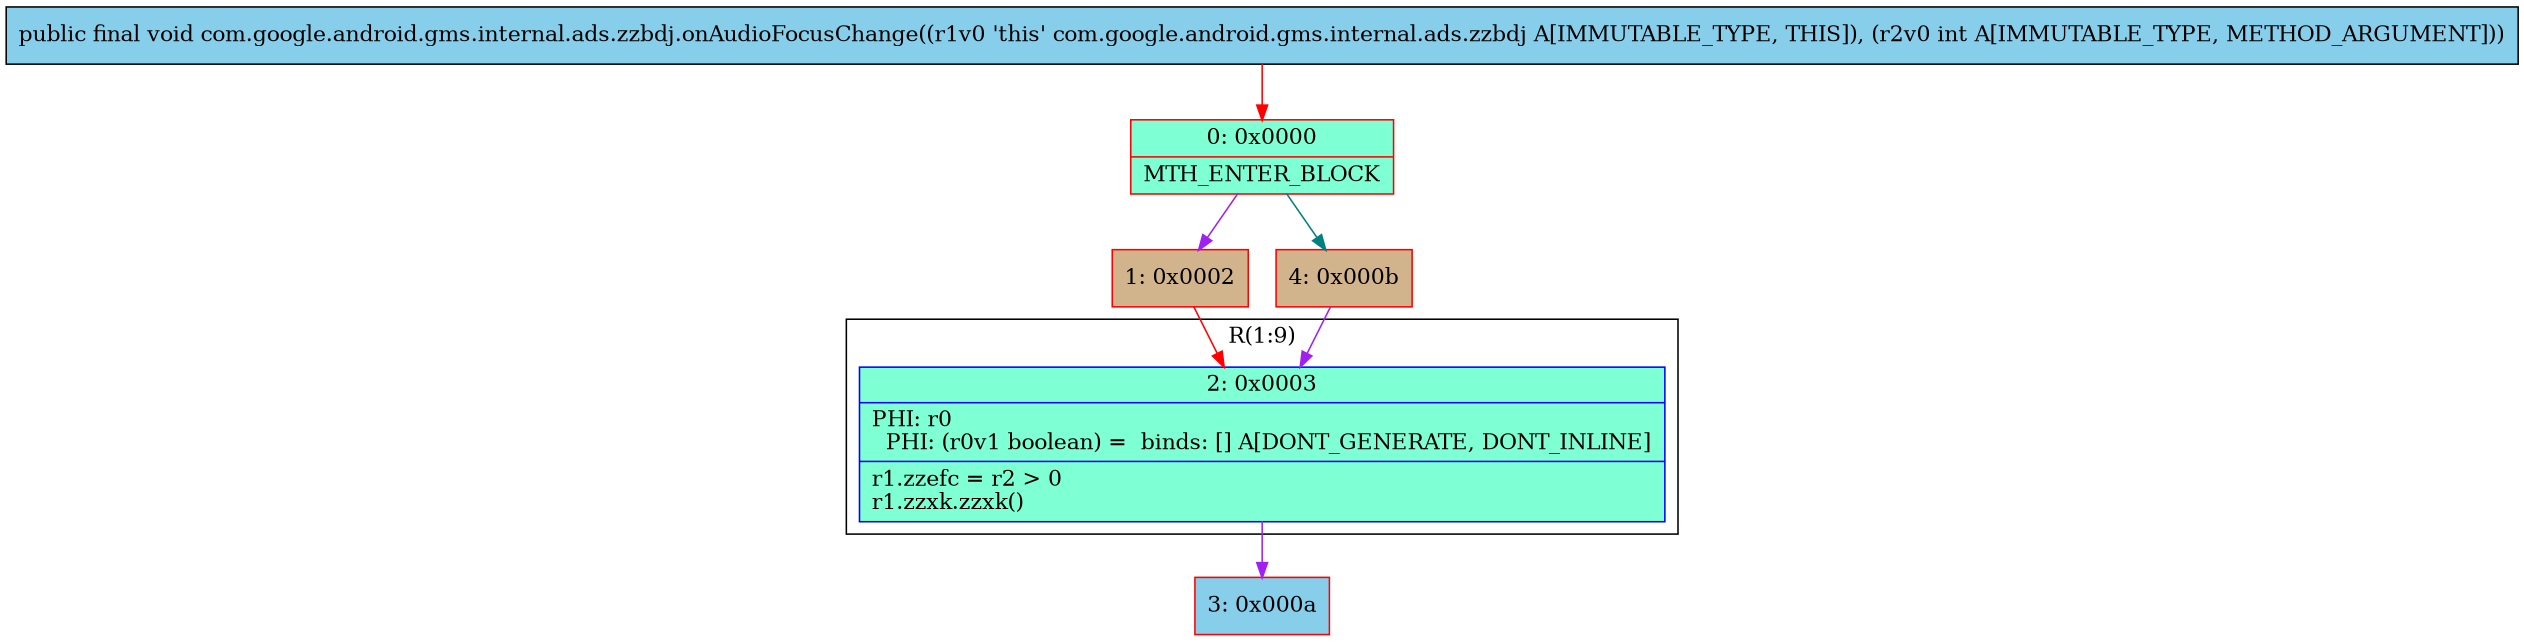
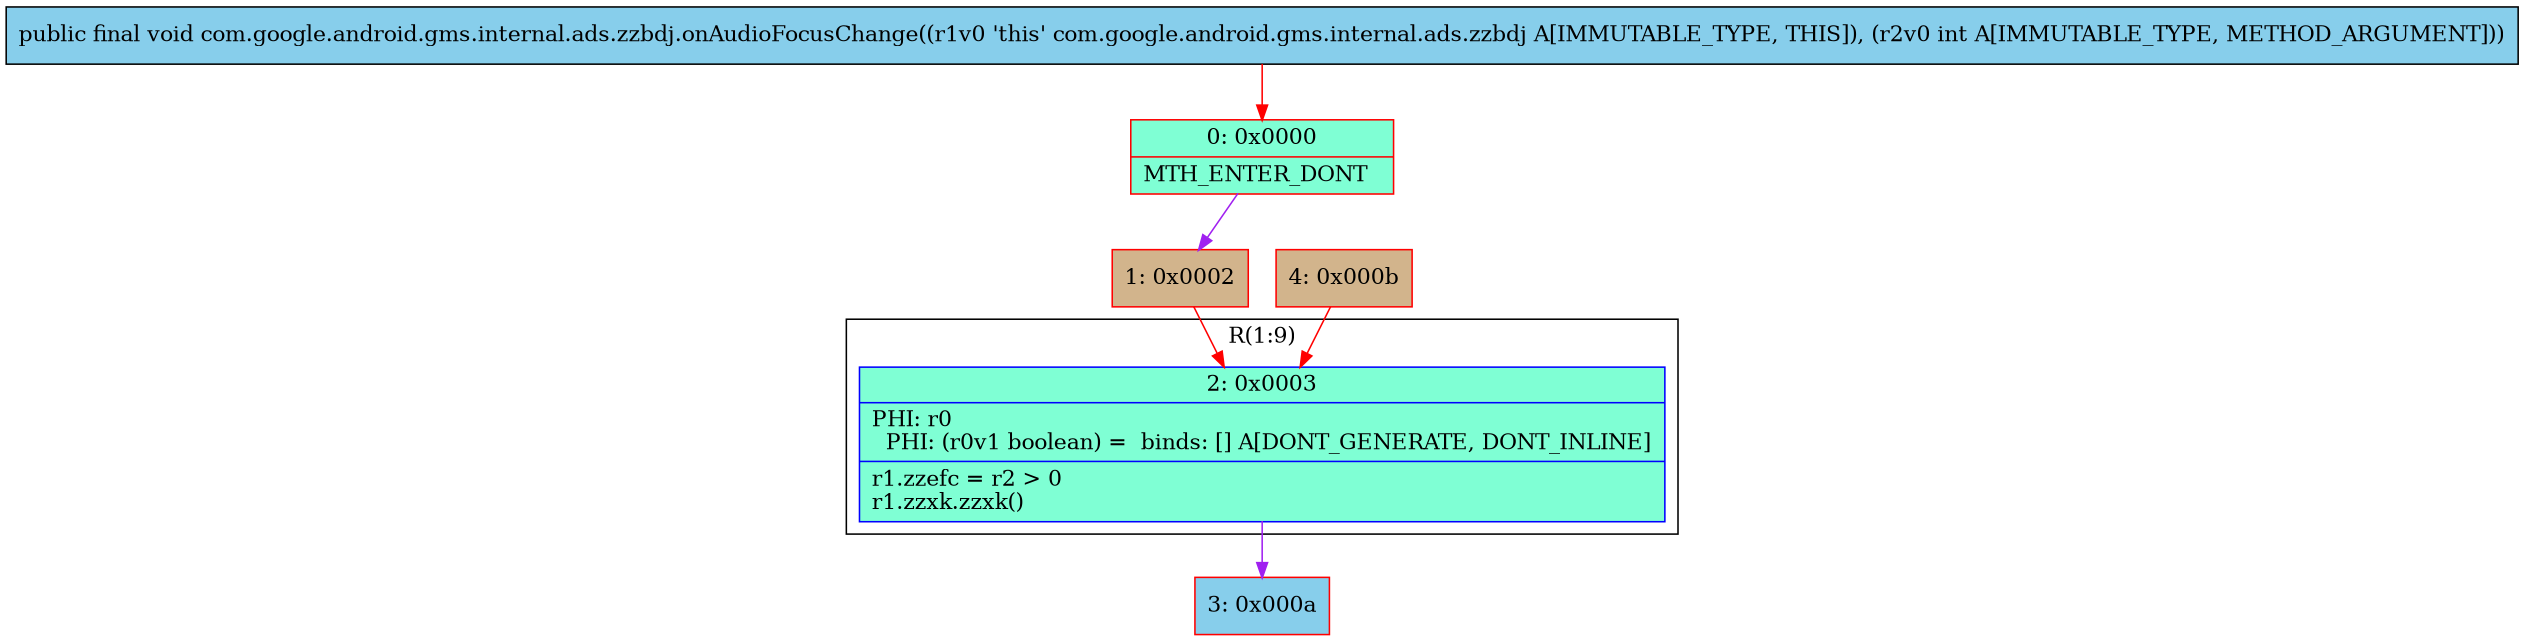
(1262, 175) -> (1255, 175)
(1302, 215) -> none
(1319, 330) -> (1319, 330)
